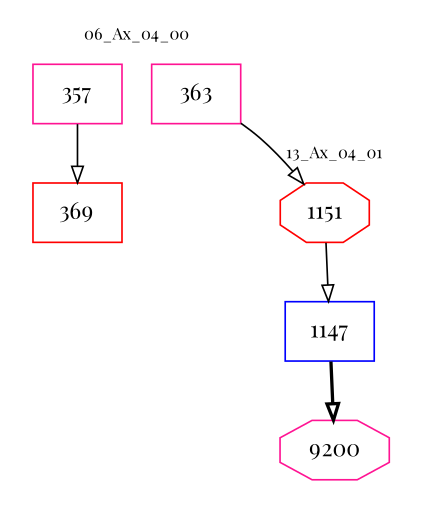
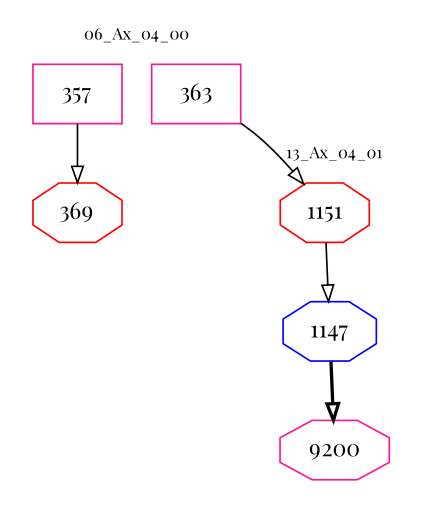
(77, 213) -> (77, 213)
(330, 331) -> (330, 331)
